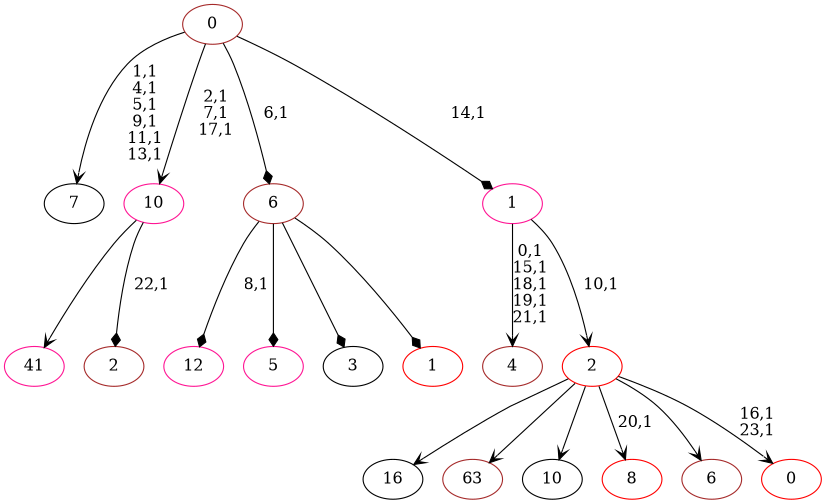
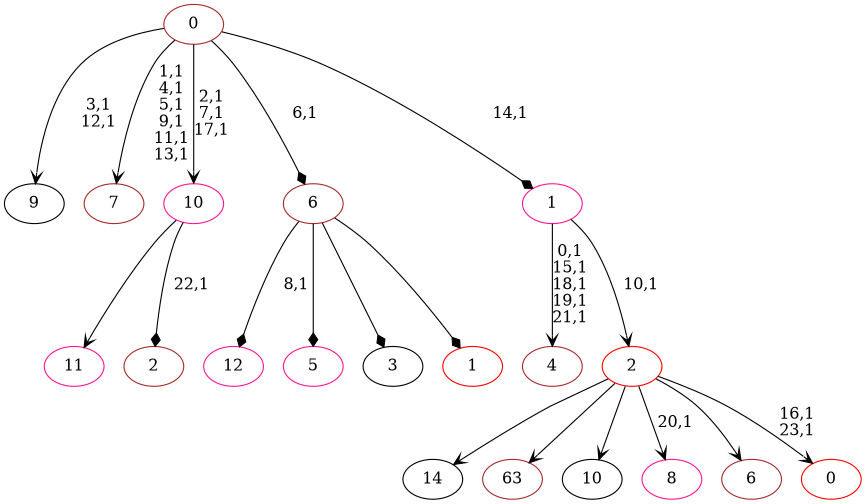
none -> (34, 204)
(74, 204) -> (114, 204)
(34, 366) -> (74, 366)
(393, 479) -> (433, 479)
(632, 479) -> (672, 479)
